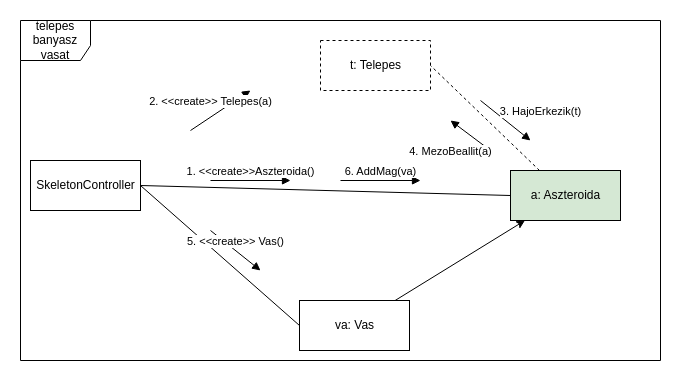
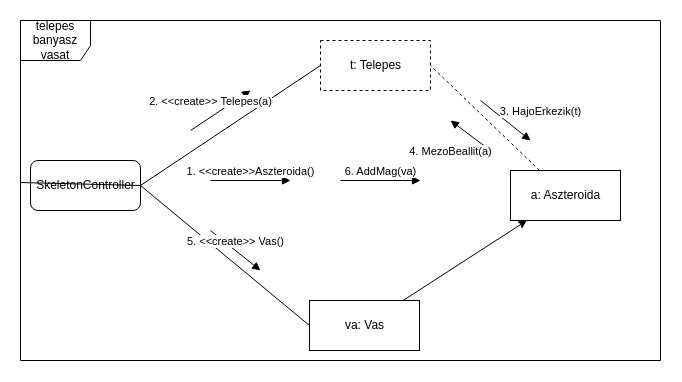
none -> (200, 146)
(86, 186) -> (86, 186)
(327, 191) -> (81, 184)
(566, 196) -> (566, 196)
(355, 326) -> (365, 326)
